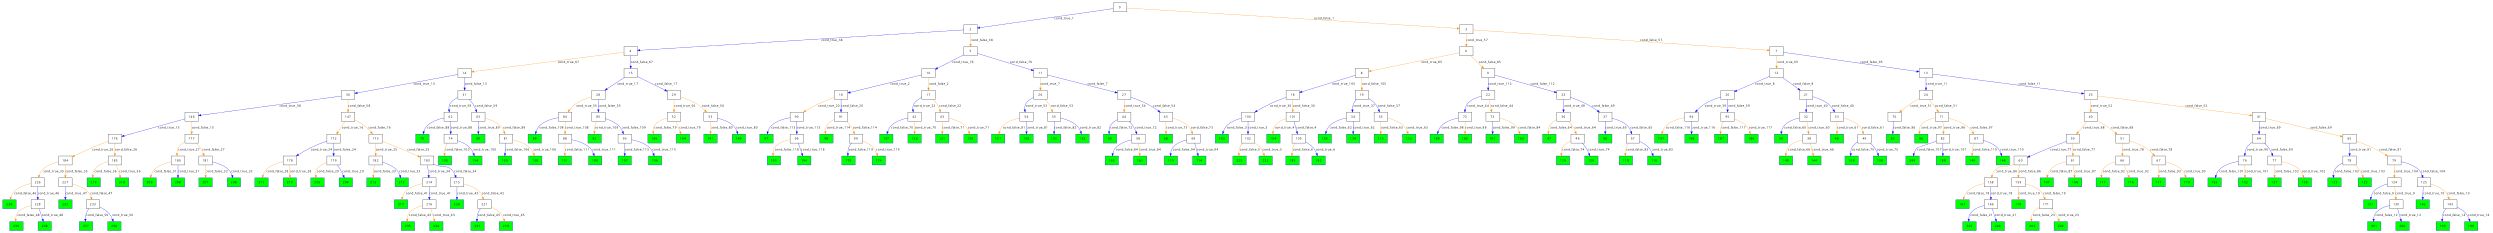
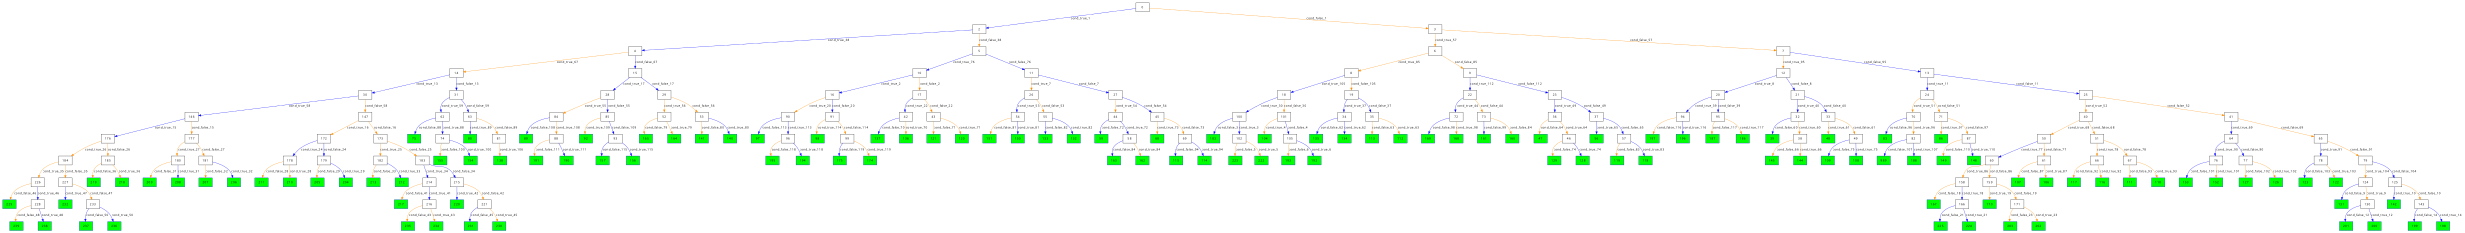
(1943, 126) -> (1914, 126)
(505, 160) -> none
